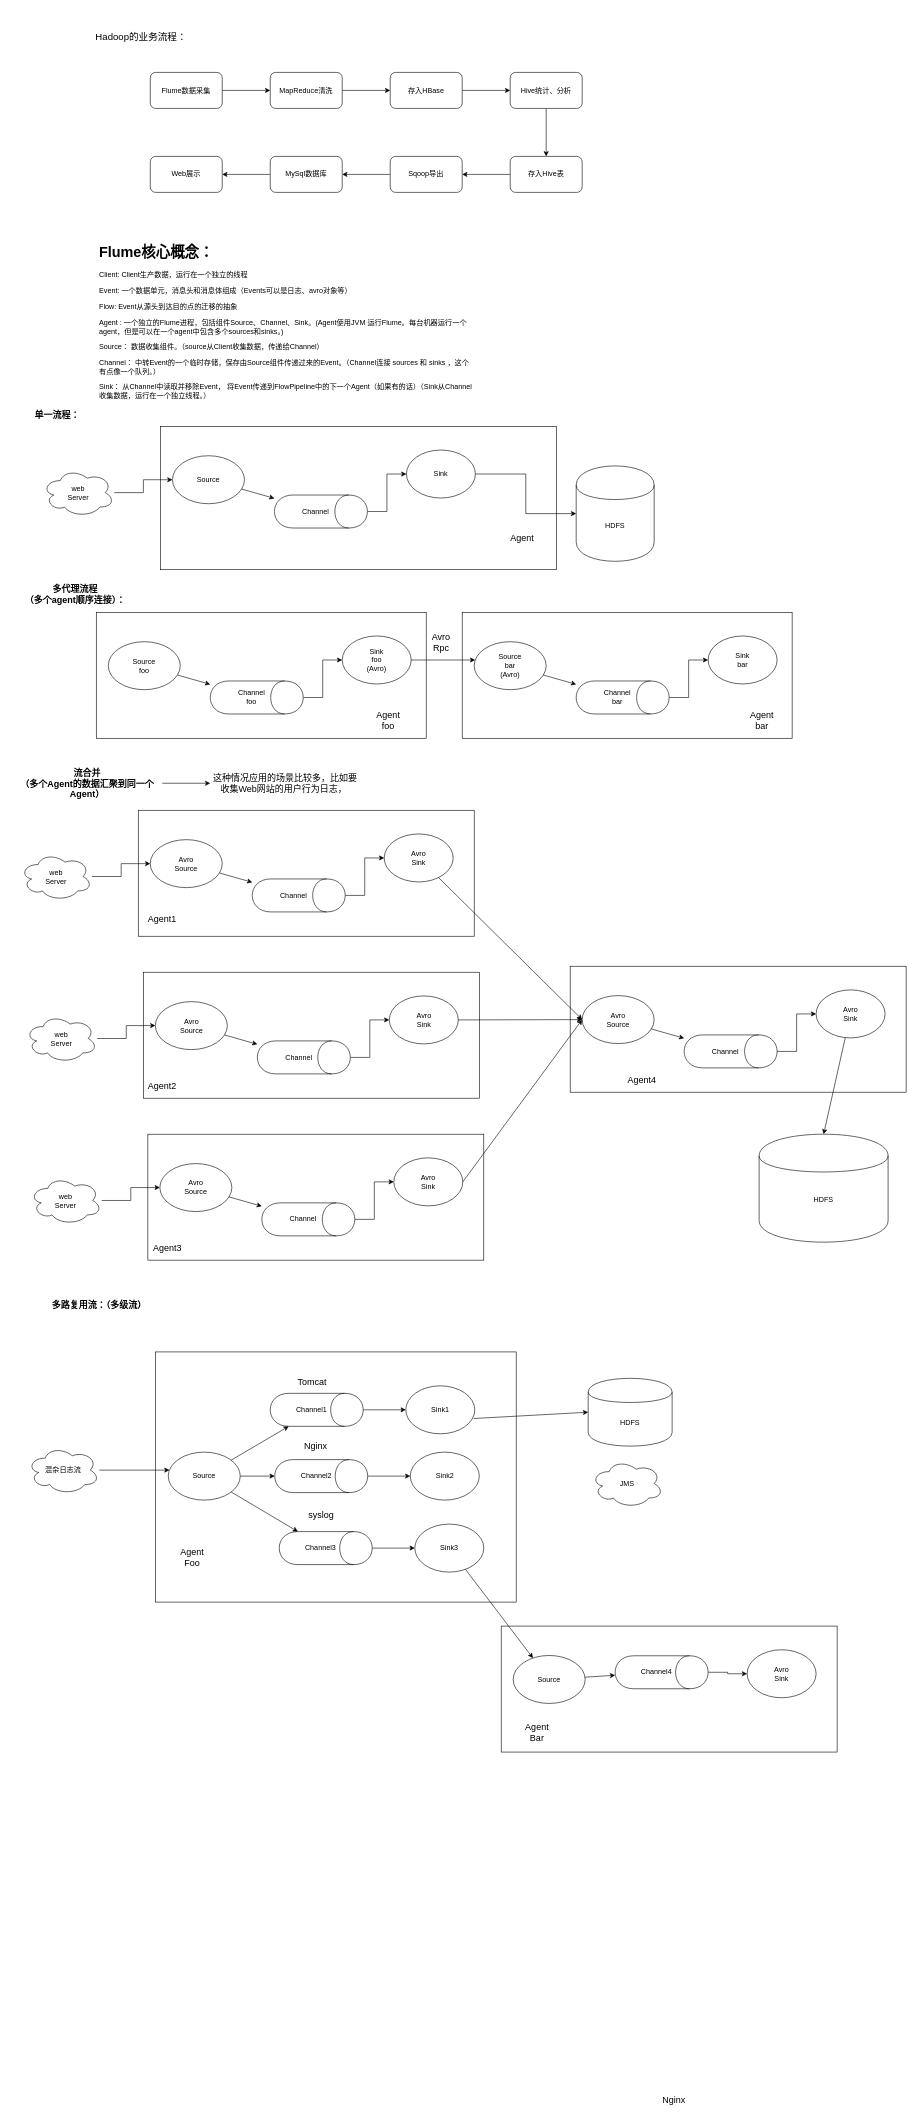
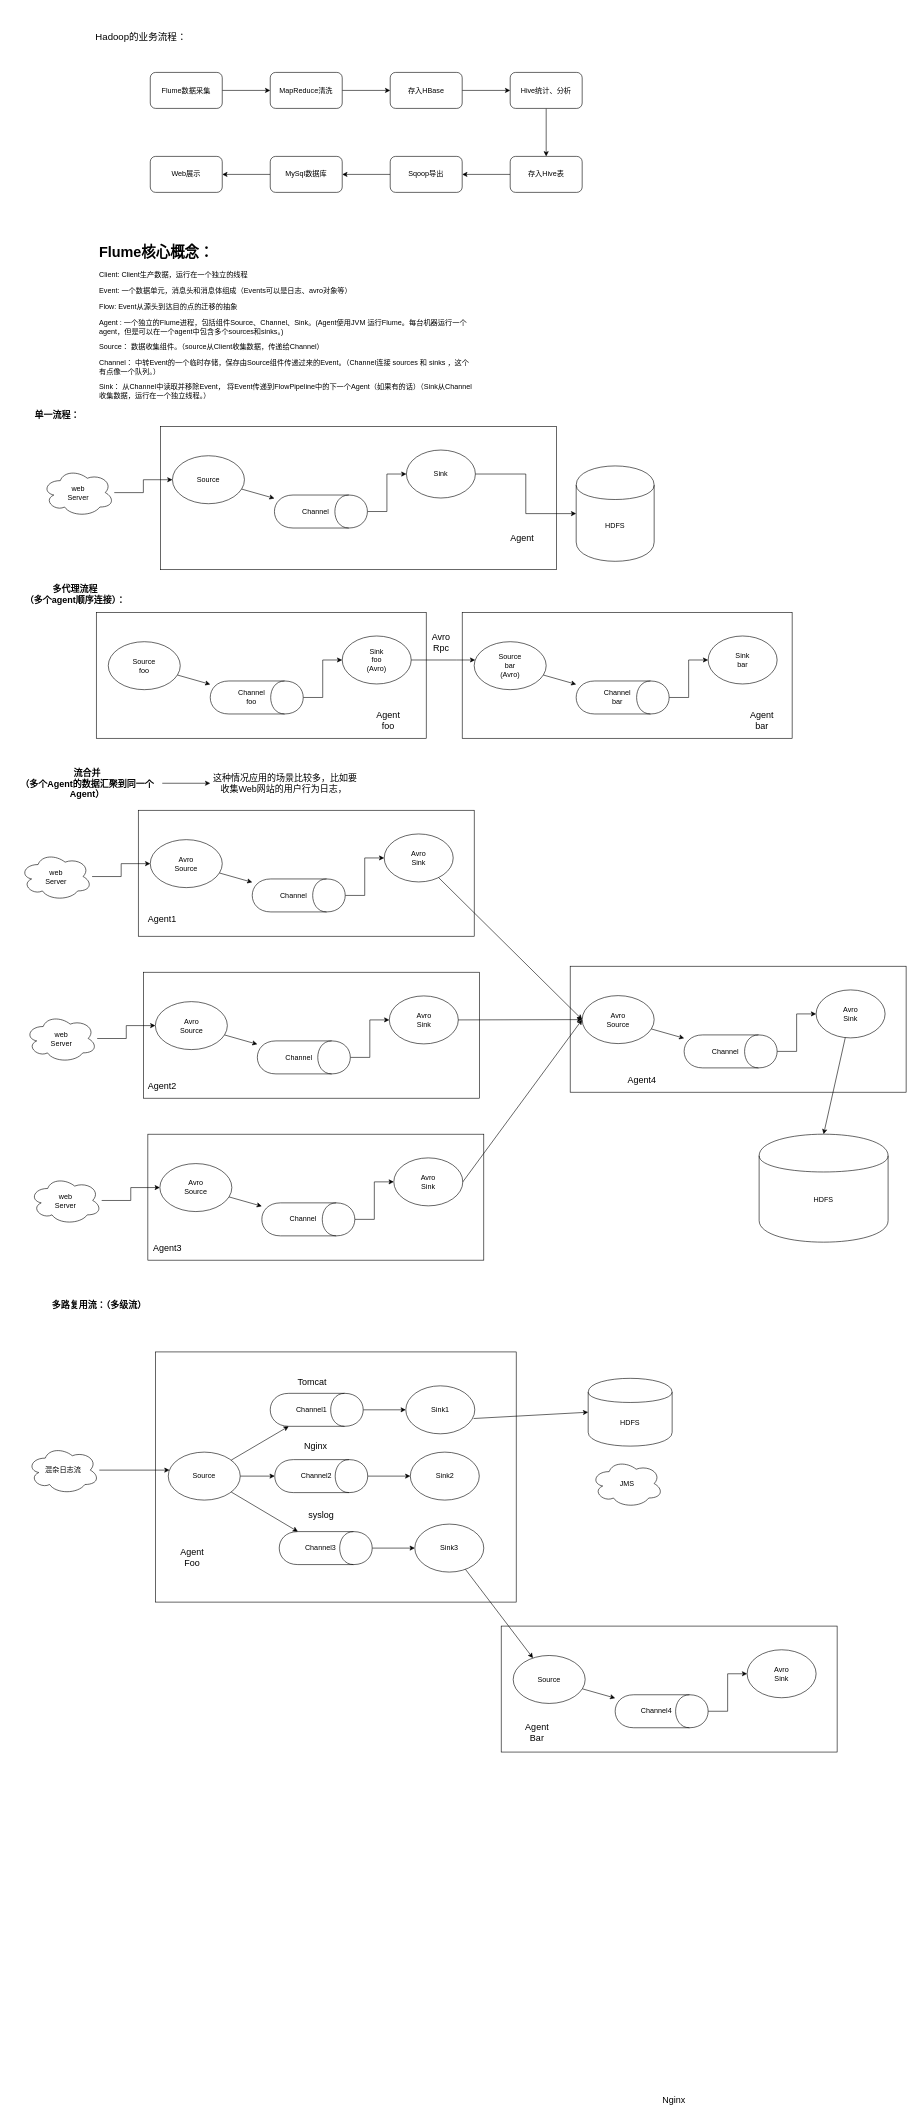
(662, 1673) -> (662, 1712)
